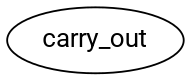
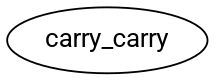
(95, 40) -> (107, 40)
